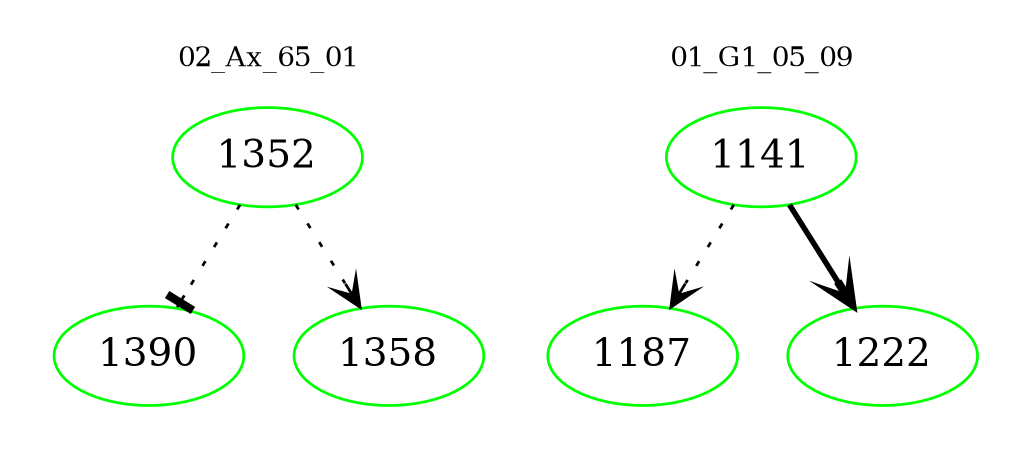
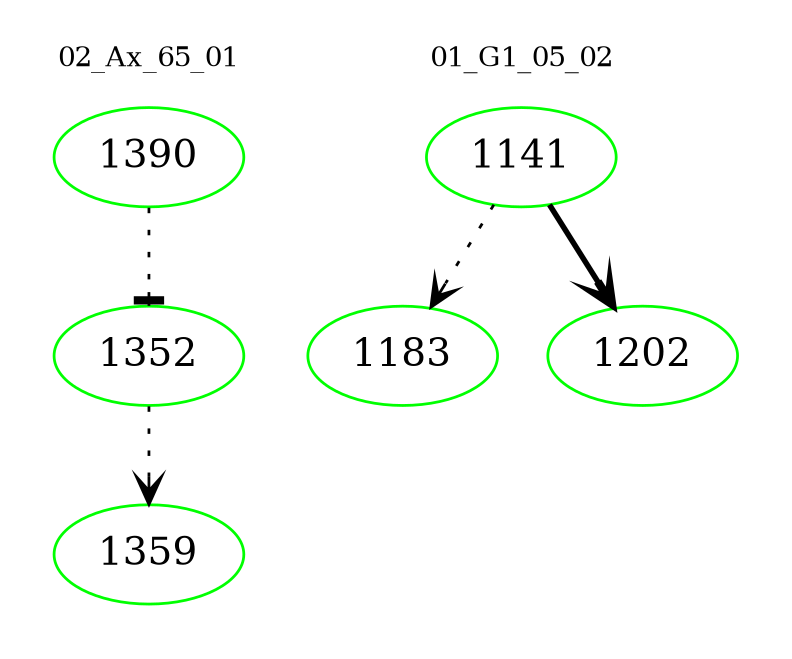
(763, 59) -> (523, 59)
(212, 250) -> (149, 250)
(389, 356) -> (149, 554)
(643, 356) -> (403, 356)
(883, 356) -> (643, 356)
